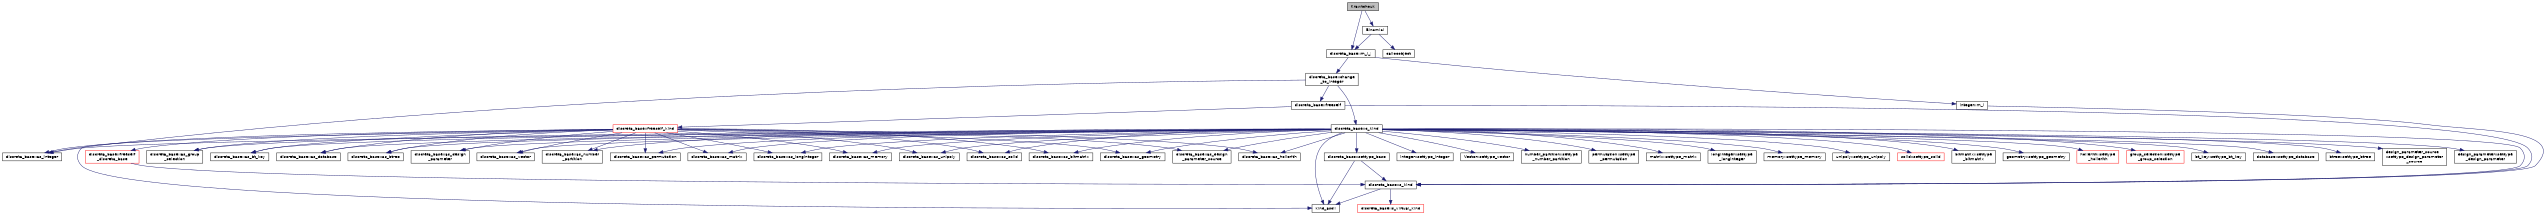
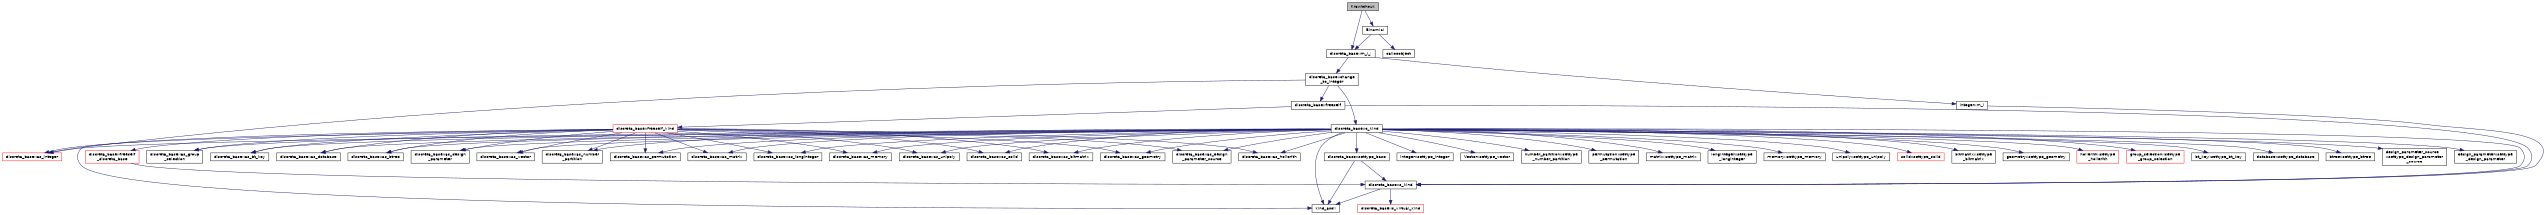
(32, 157) -> (32, 157)
